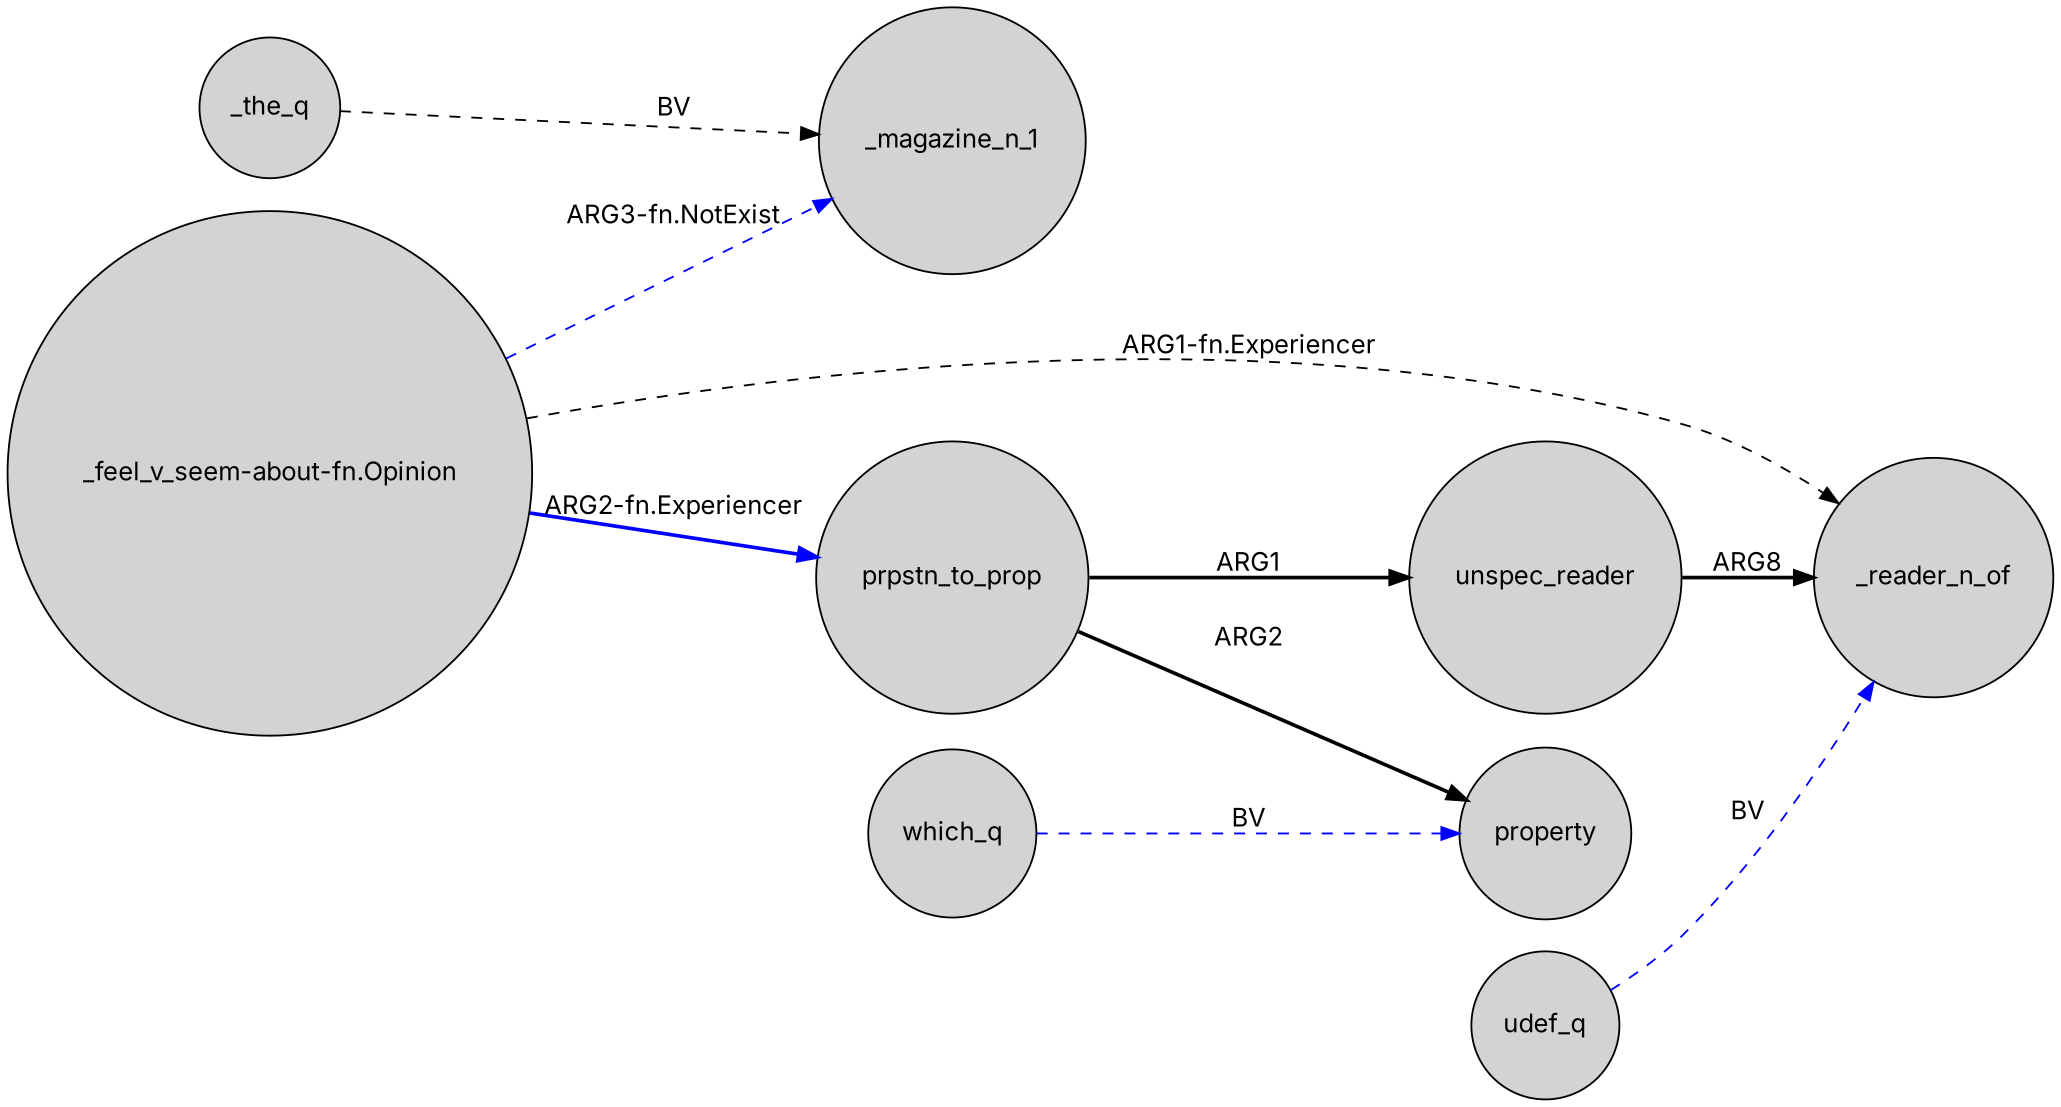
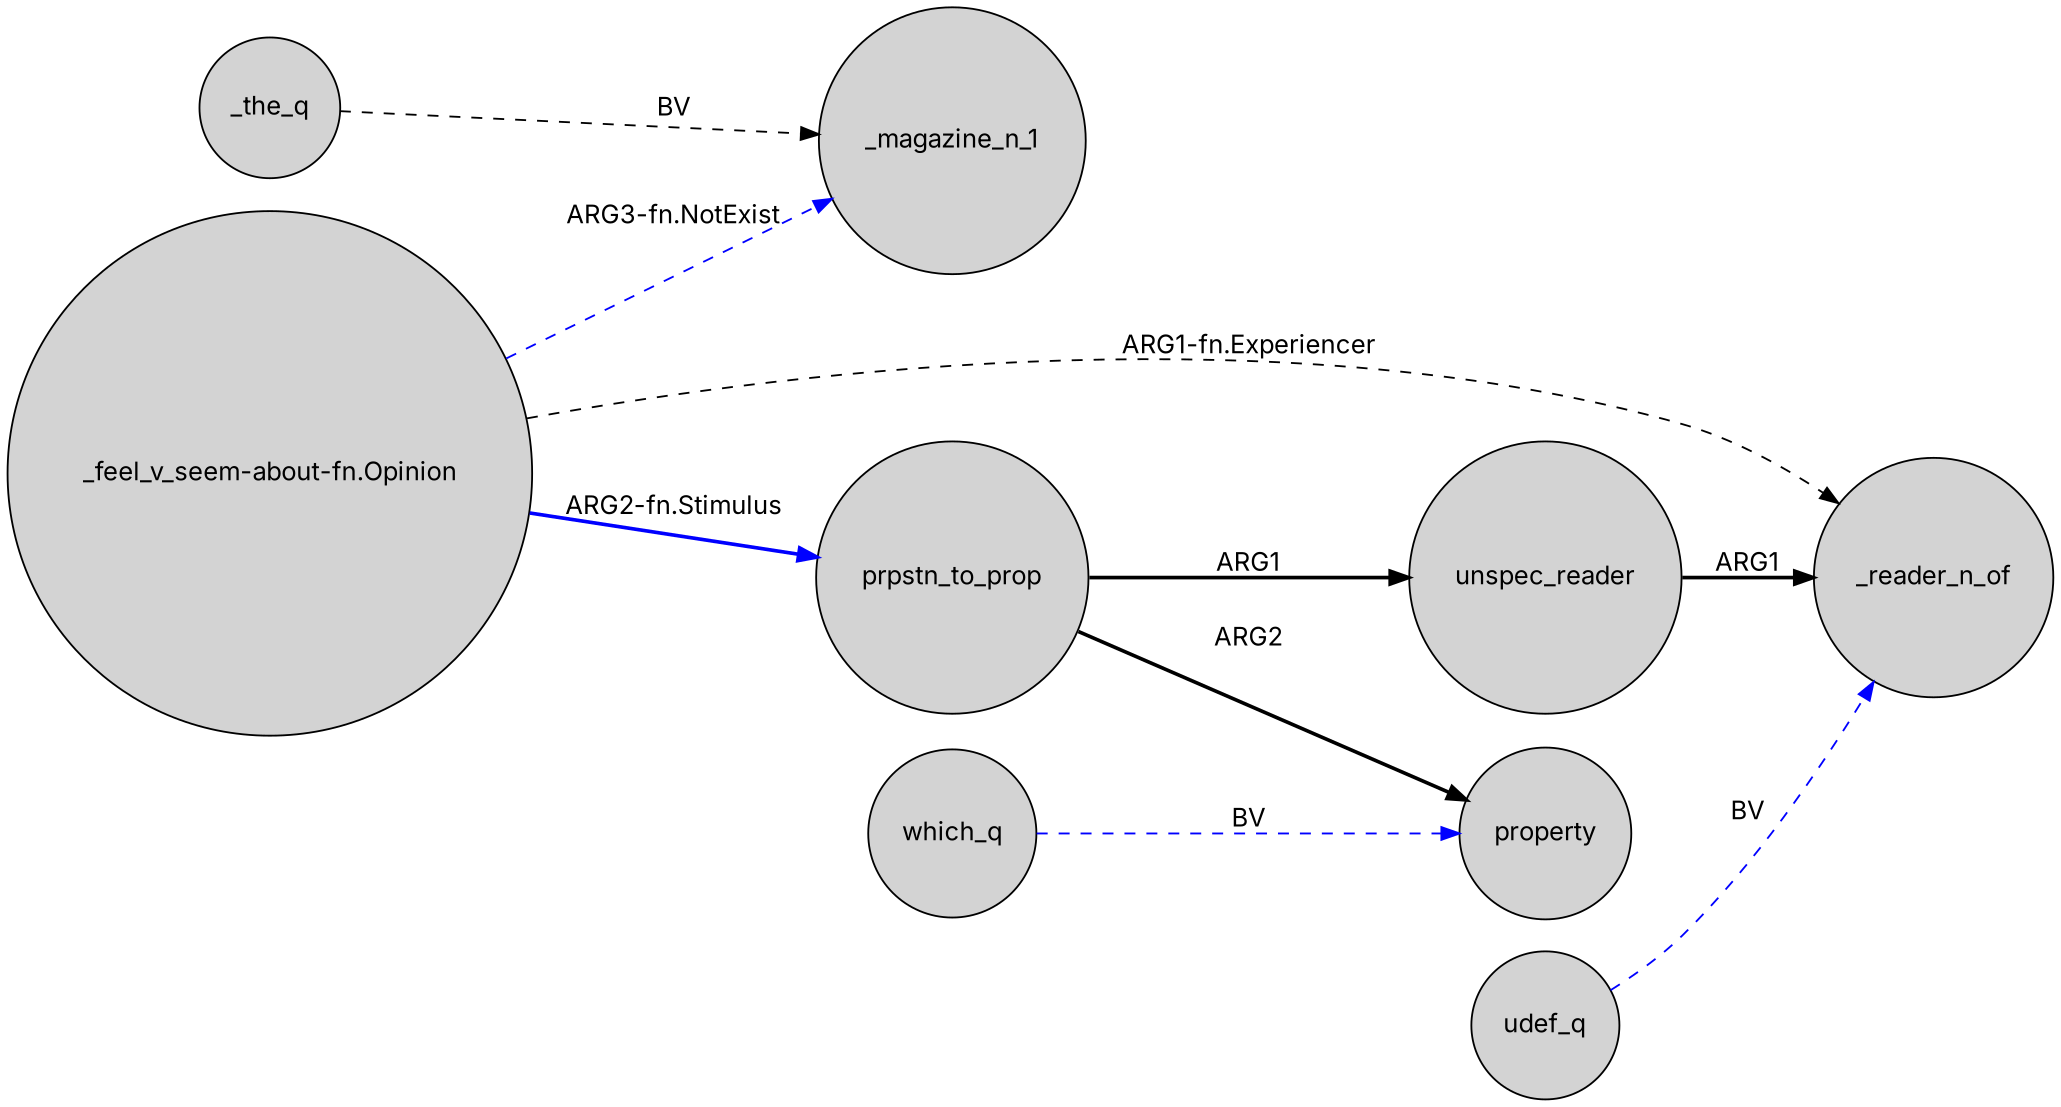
(674, 507) -> (674, 507)
(1748, 564) -> (1748, 564)
